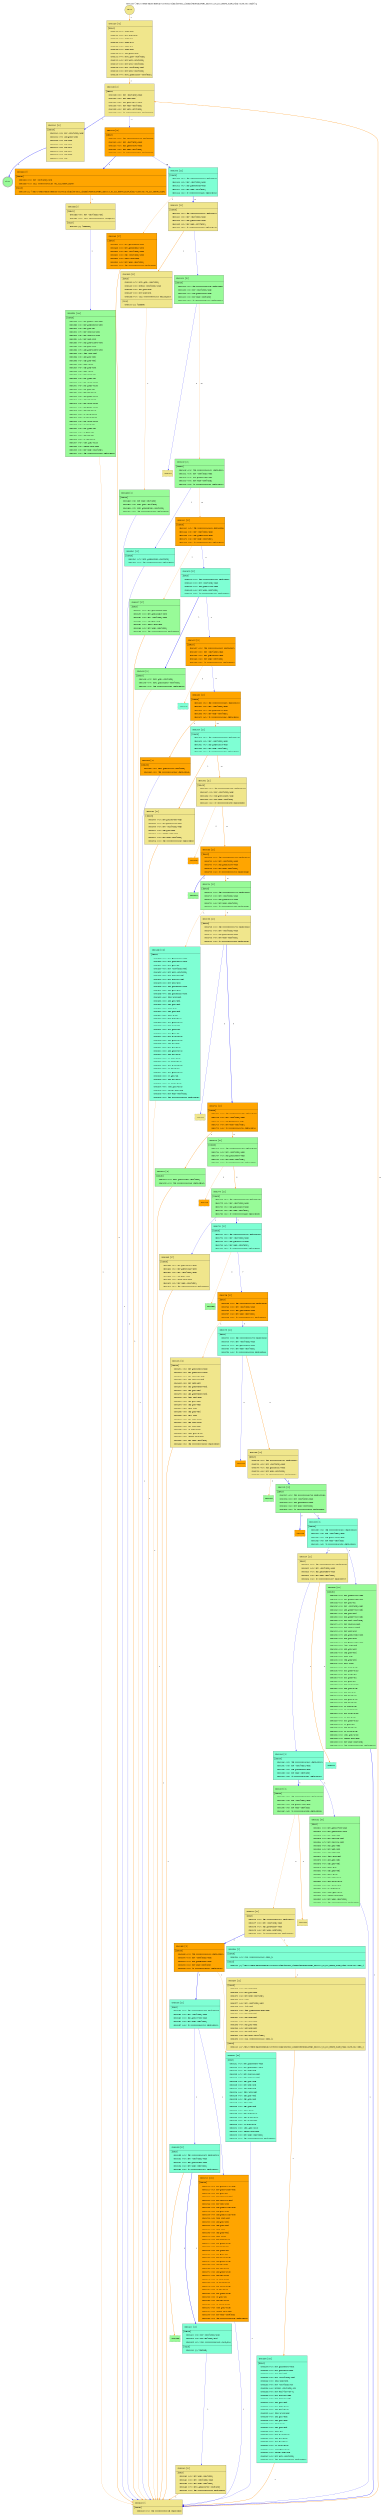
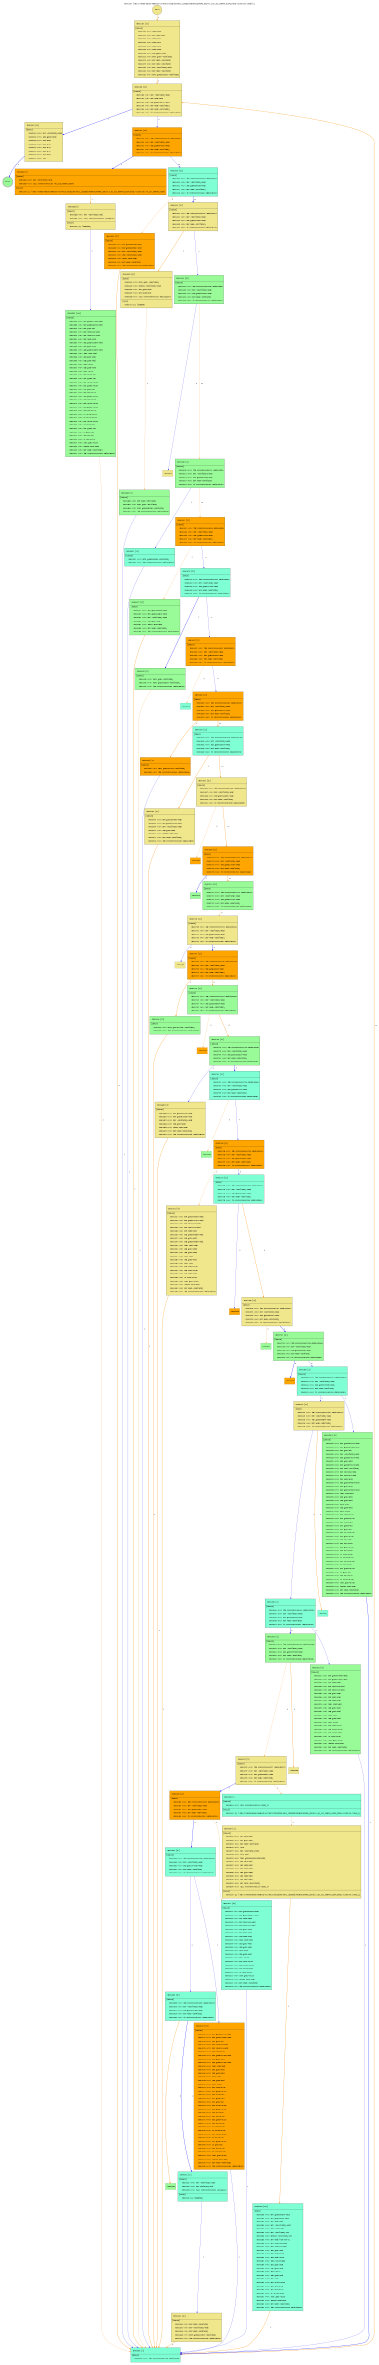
(175, 1024) -> none
(158, 2507) -> (156, 2355)
